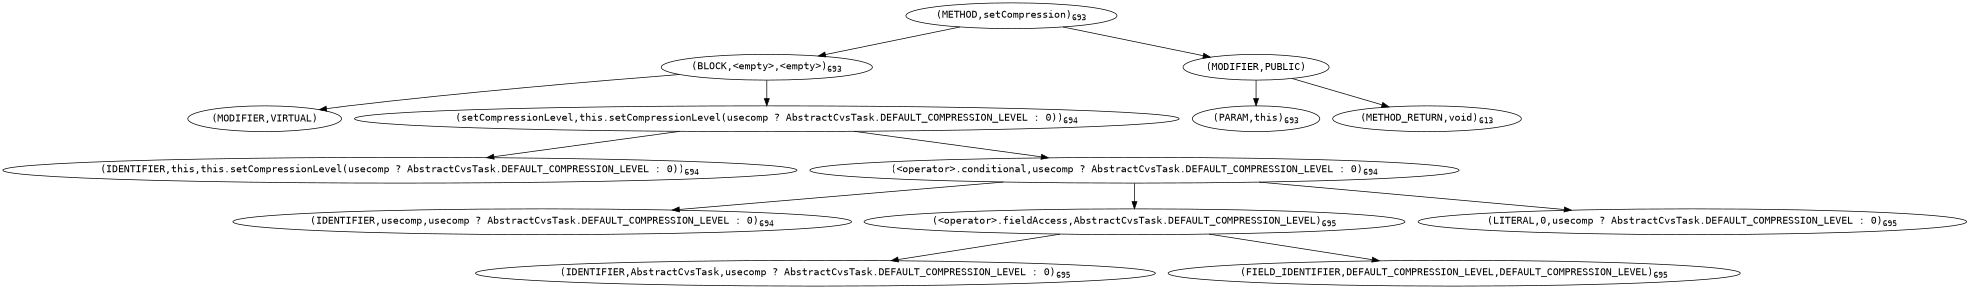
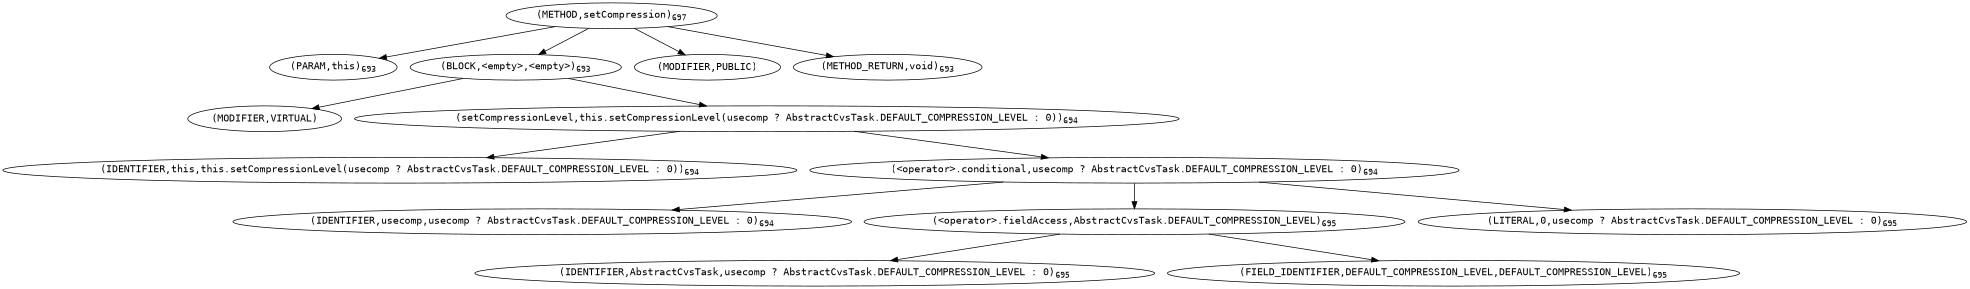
(1079, 15) -> (680, 15)
(1256, 89) -> (471, 42)
(1337, 92) -> (747, 41)
(1486, 118) -> (947, 66)
